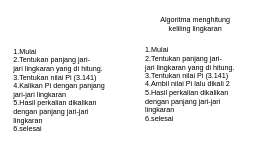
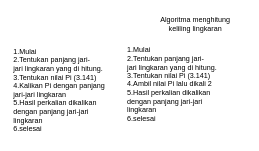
(195, 84) -> (177, 84)
